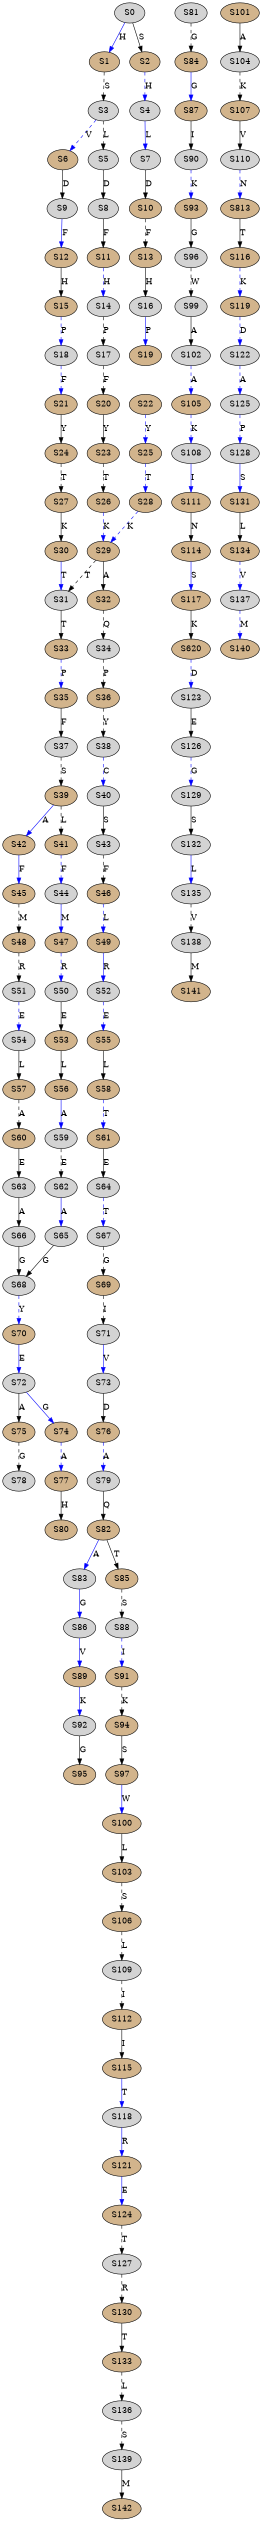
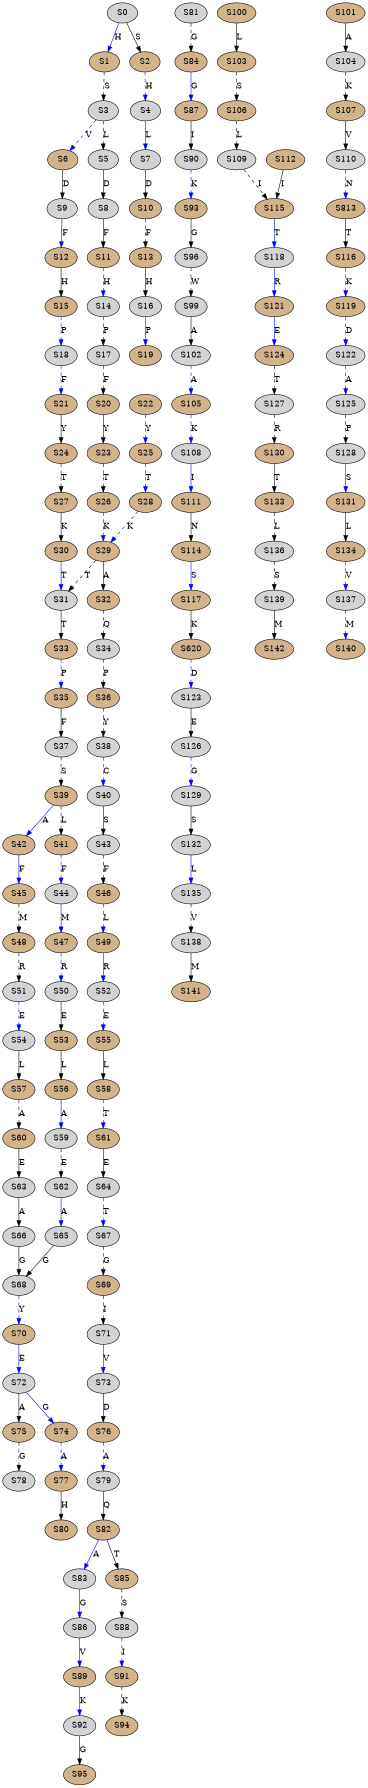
(240, 426) -> (346, 426)
(122, 1775) -> none
(122, 1992) -> (254, 182)
